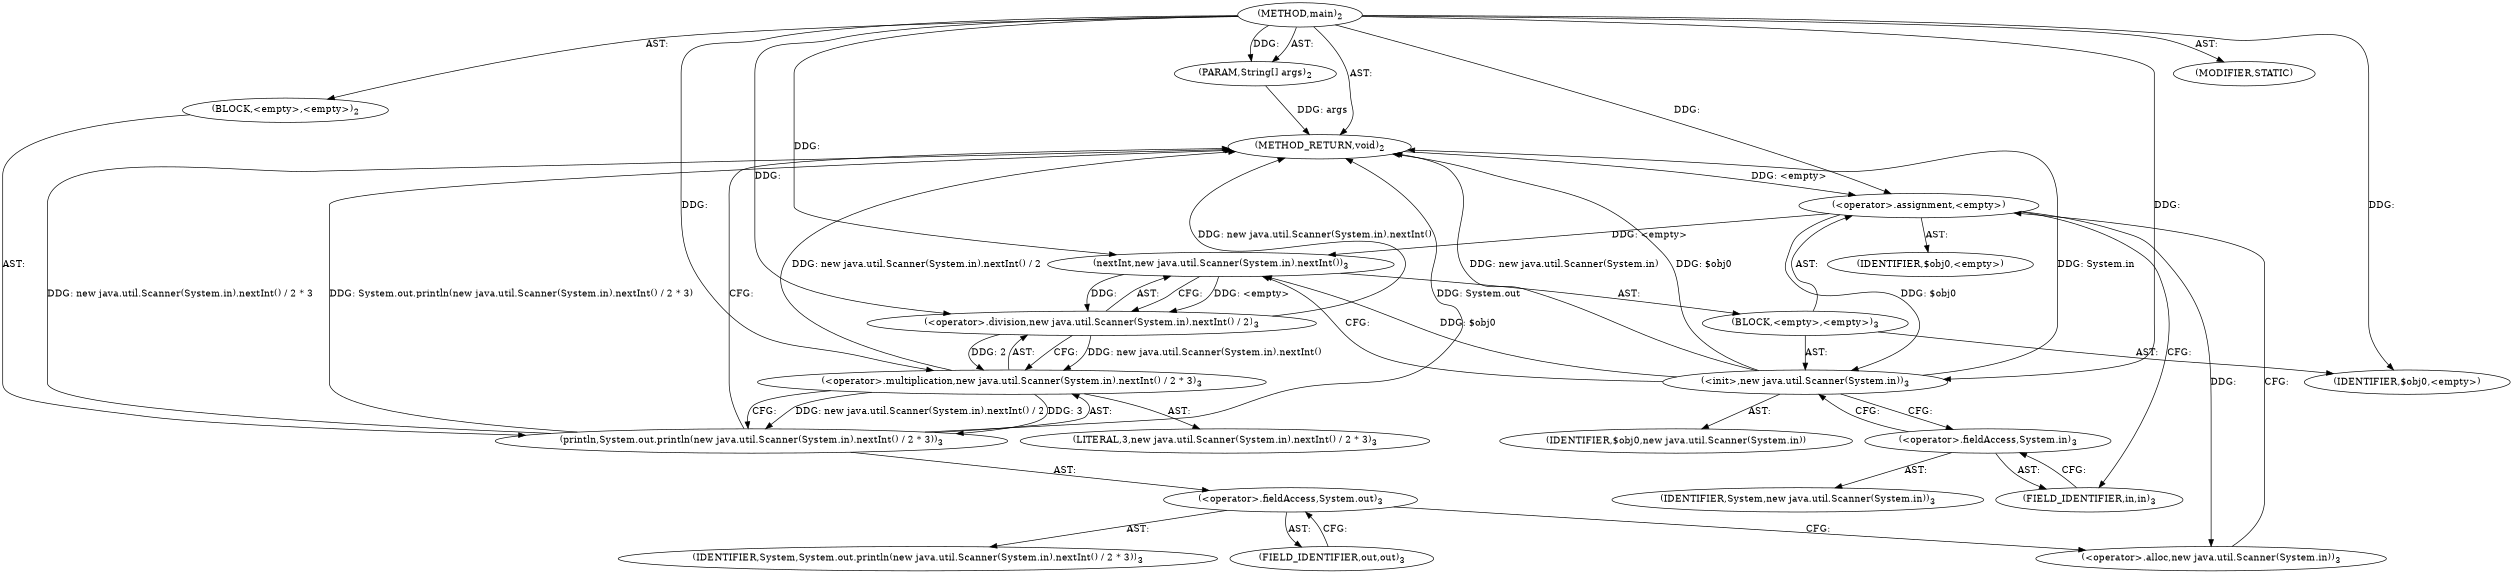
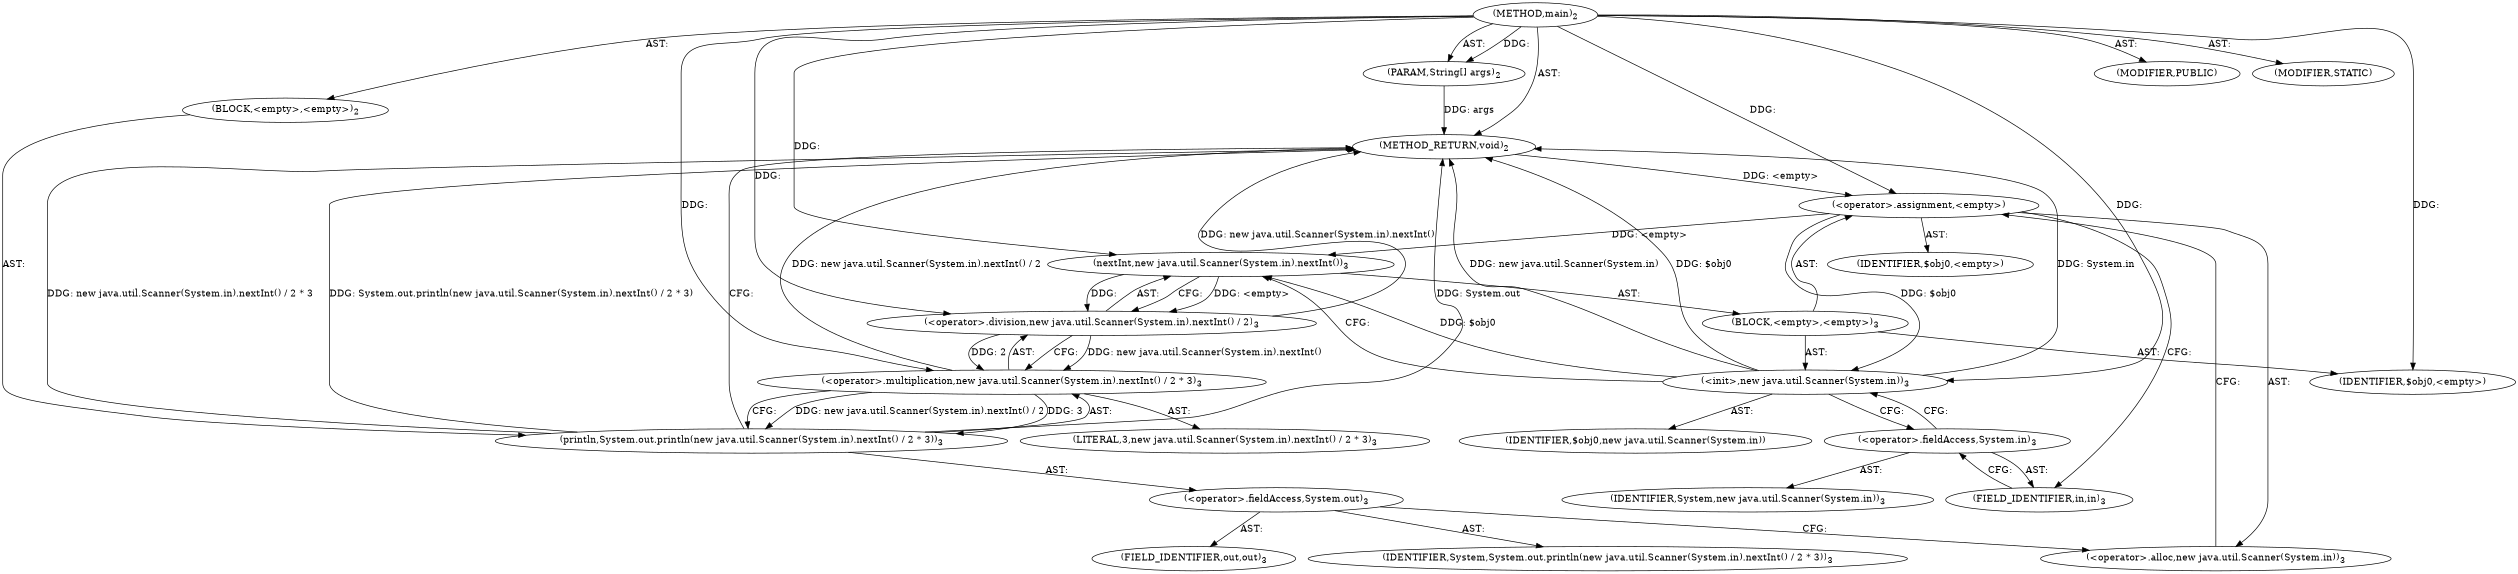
none -> (2167, 74)
(2225, 382) -> (2281, 382)
(1321, 531) -> none
